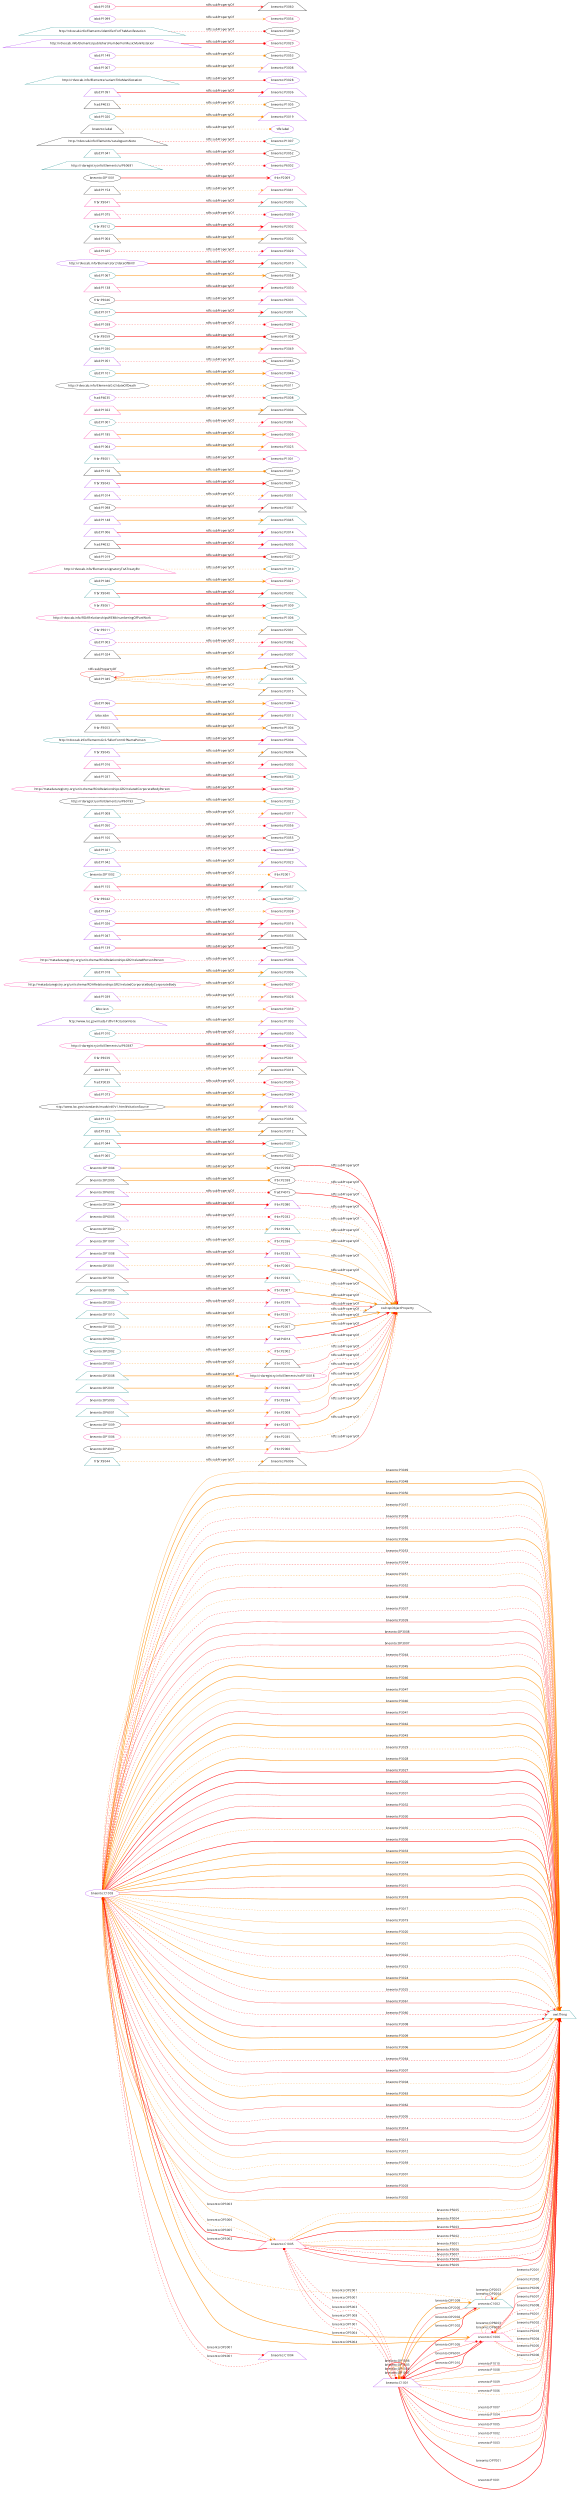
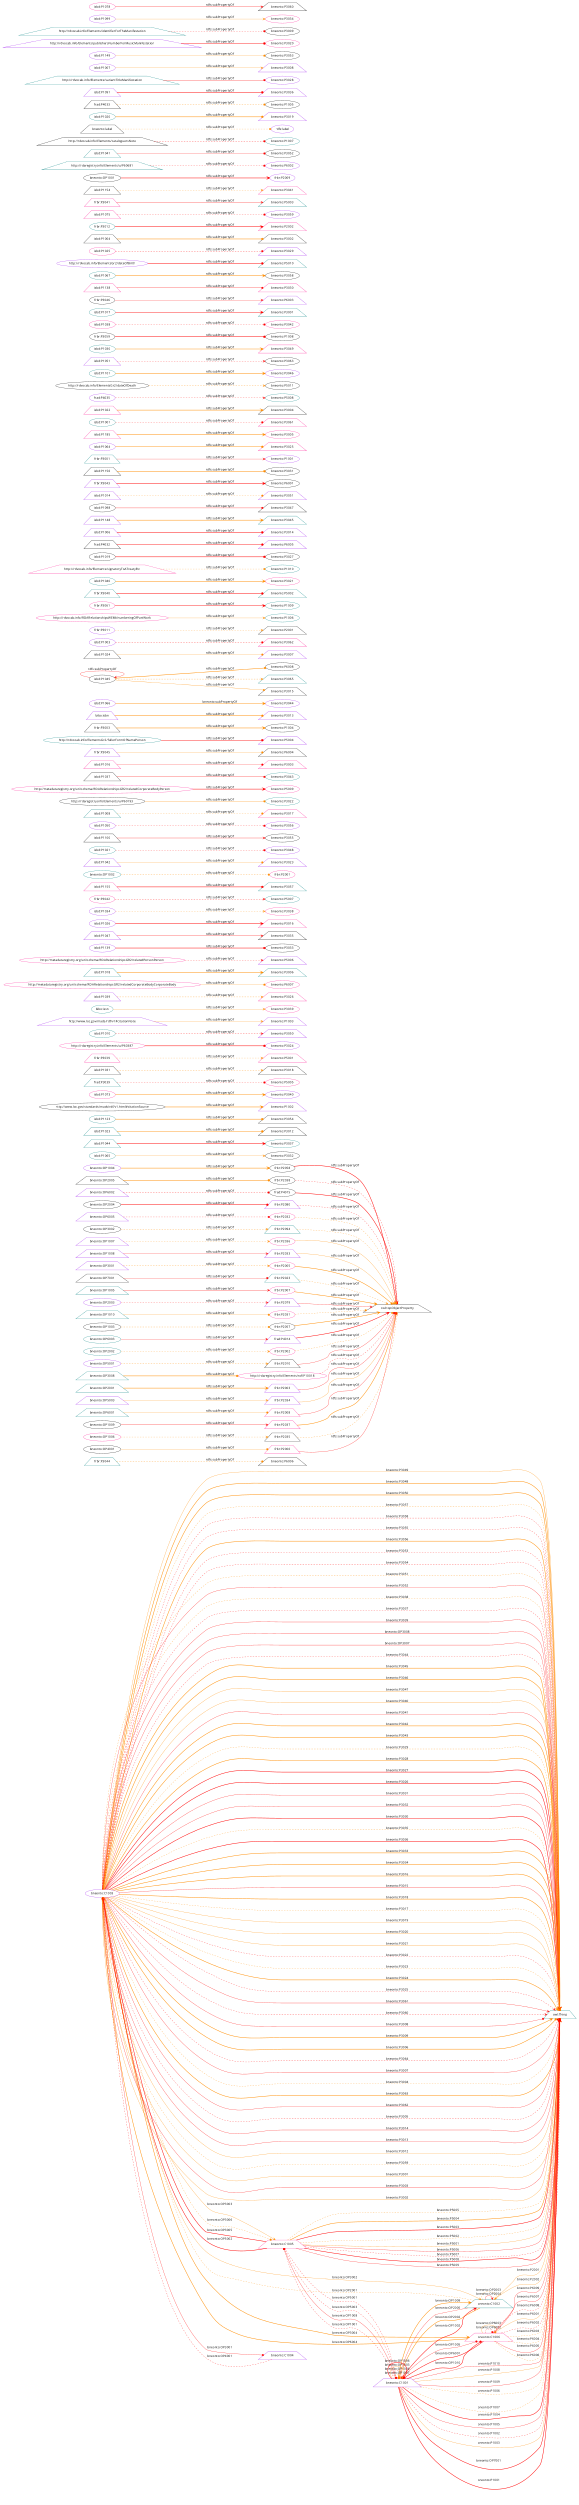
(220, 702) -> (220, 702)
none -> (181, 2213)
